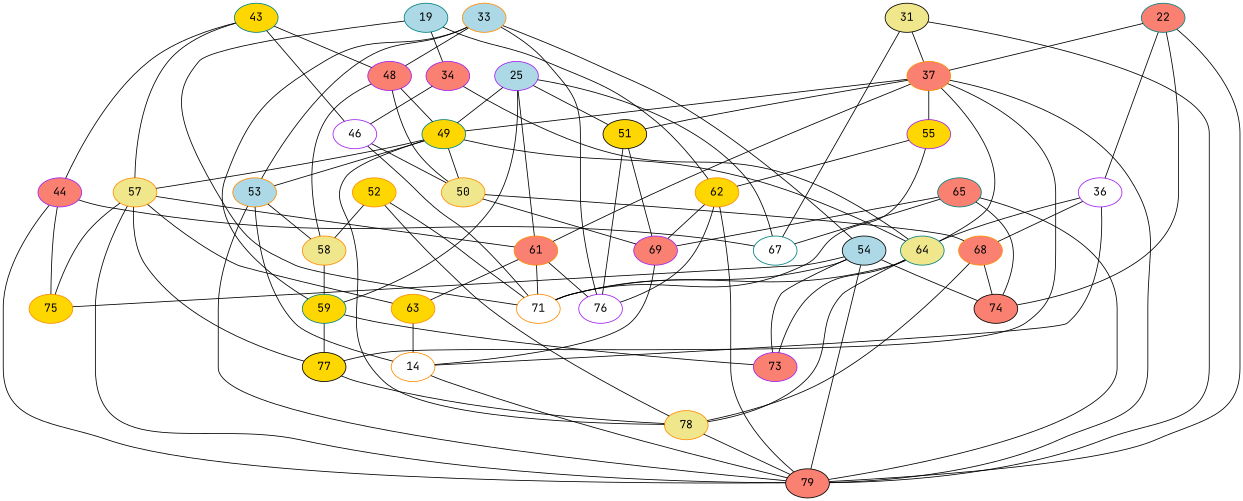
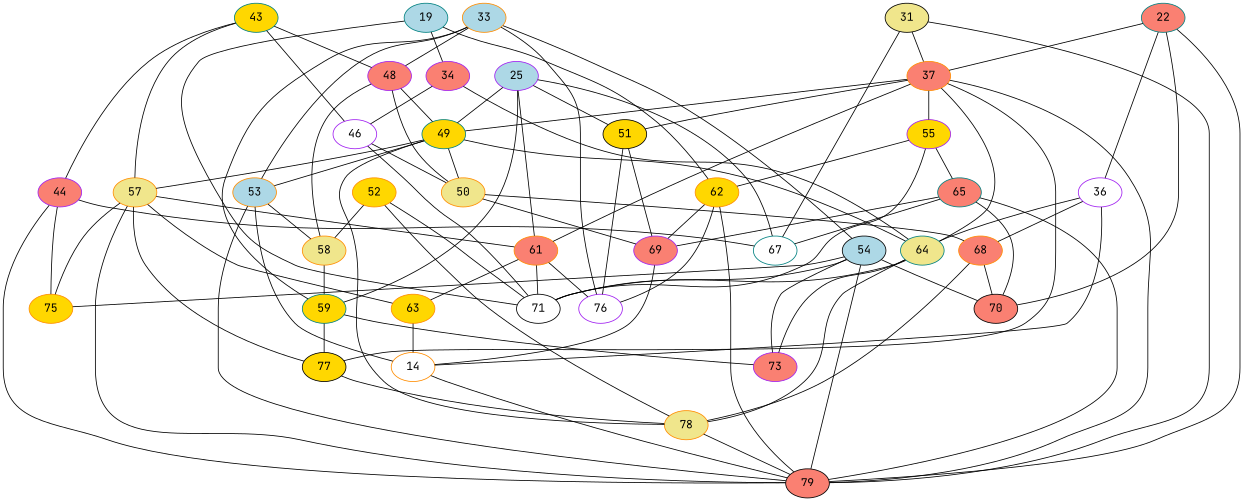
none -> (944, 163)
(538, 309) -> (538, 309)
(996, 309) -> (996, 309)
